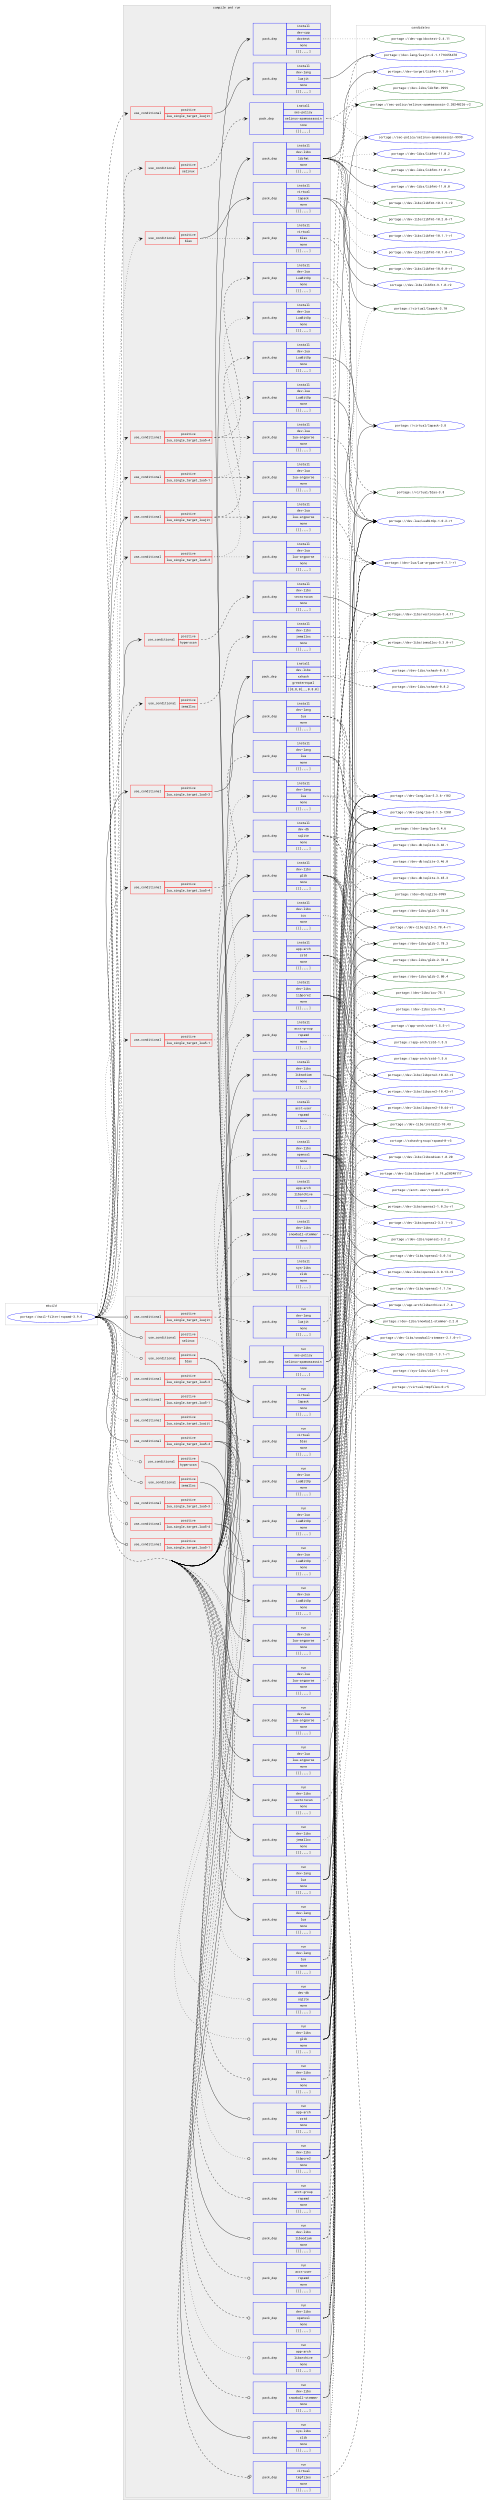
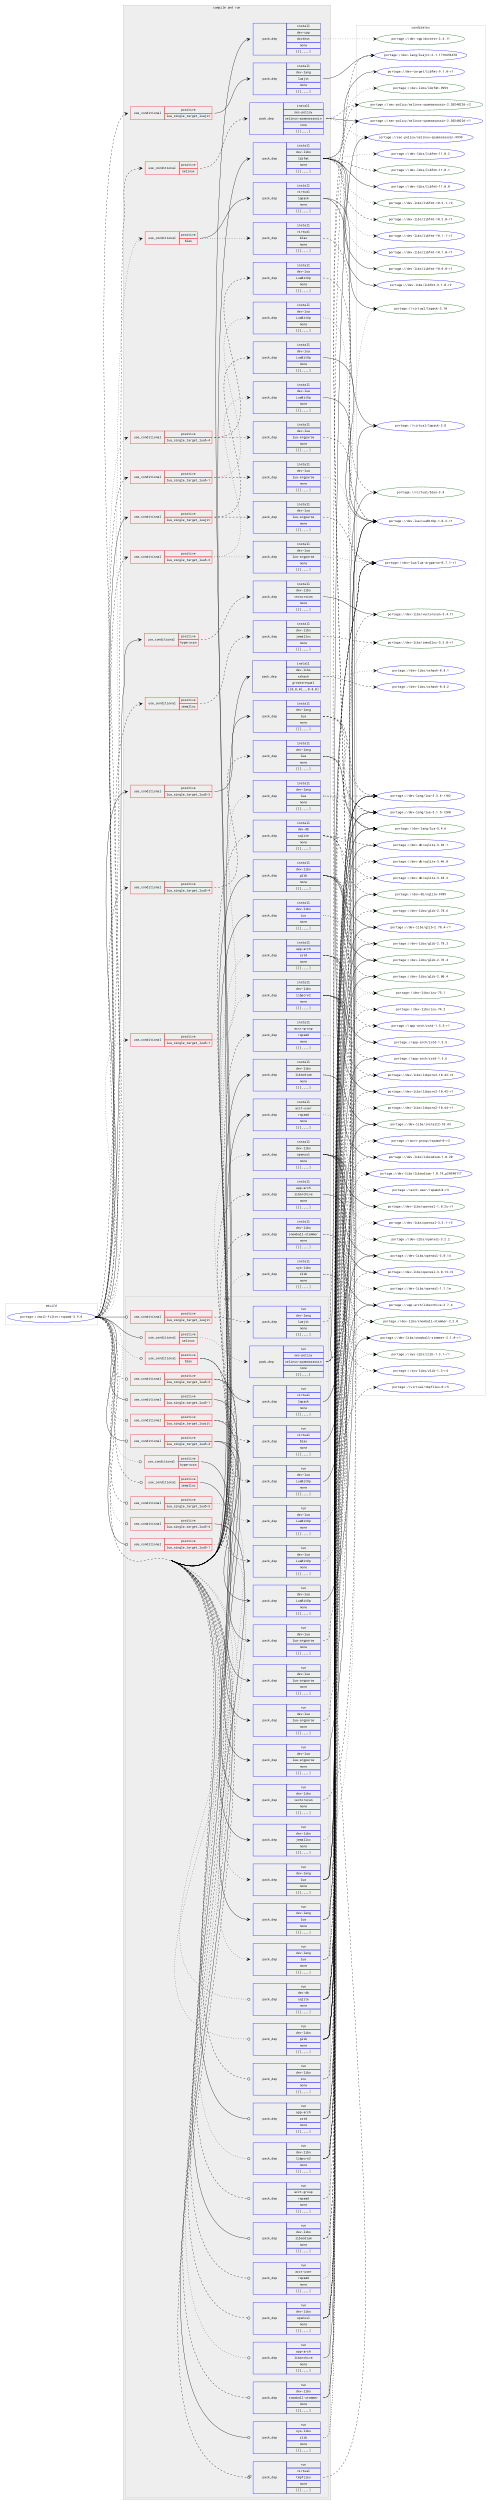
none -> (421, 121)
(421, 1108) -> (421, 1108)
(421, 1141) -> (421, 1141)
